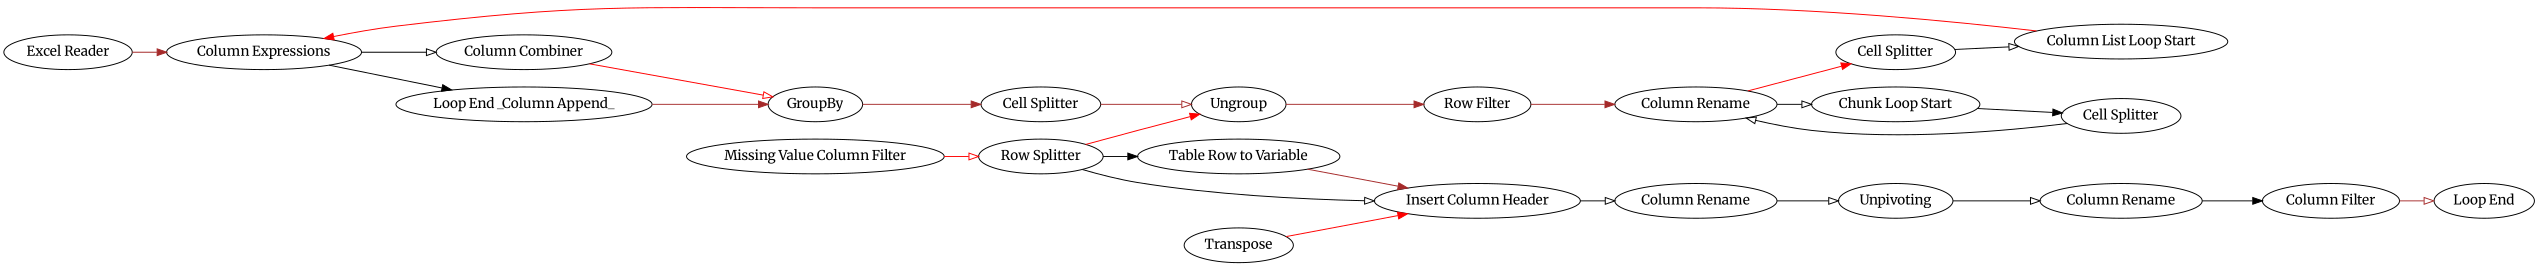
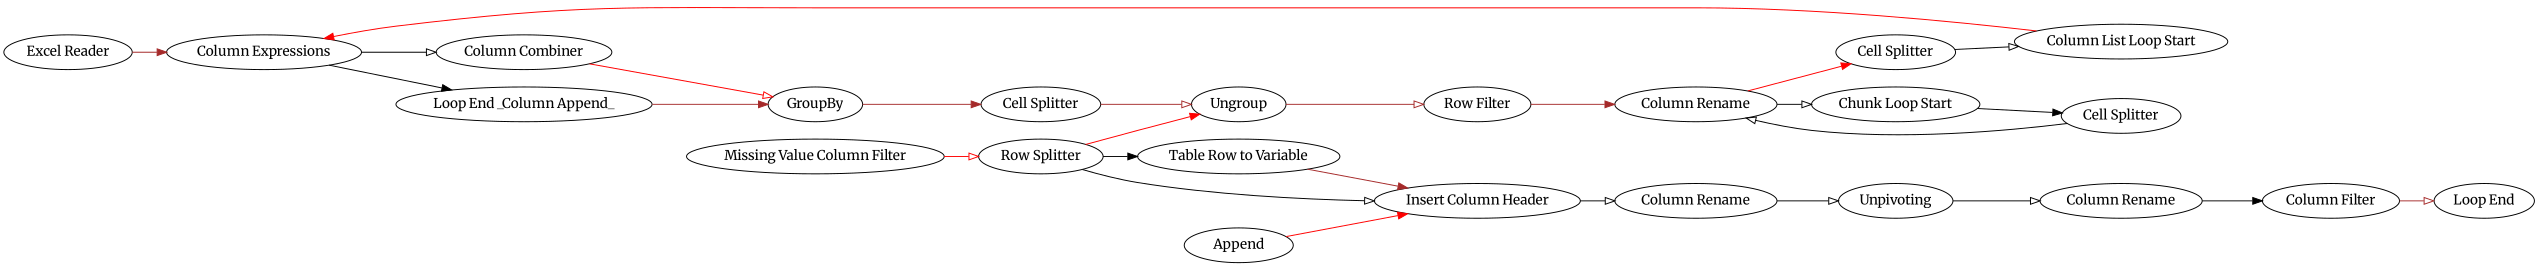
(1350, 104) -> (1350, 104)
(1239, 245) -> (1239, 245)
